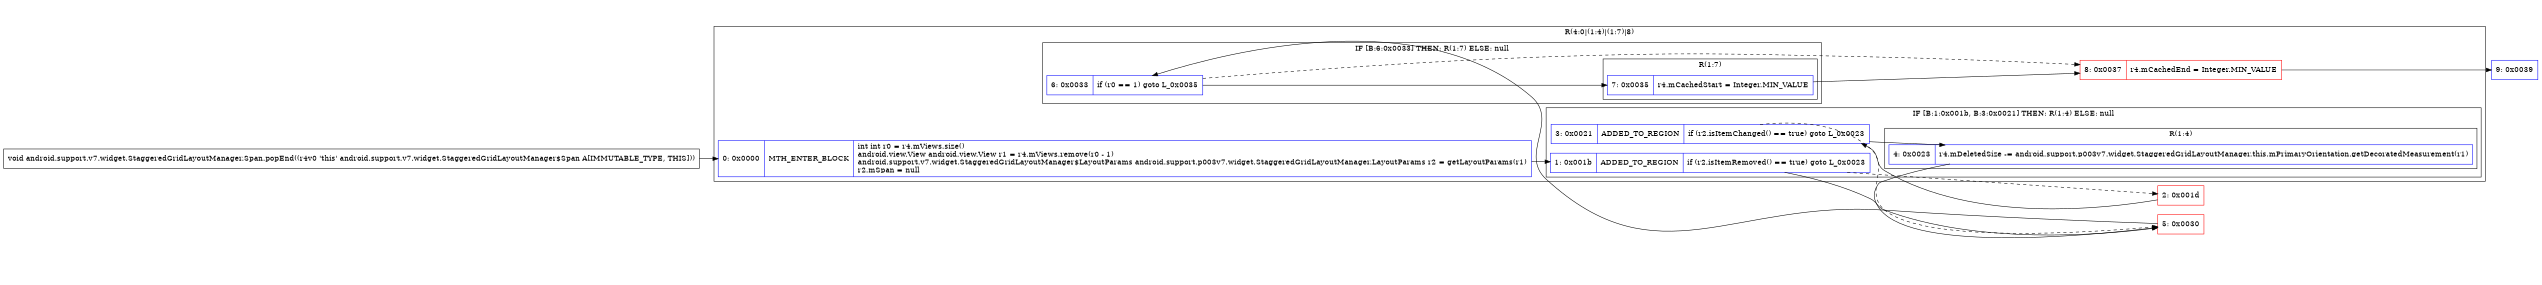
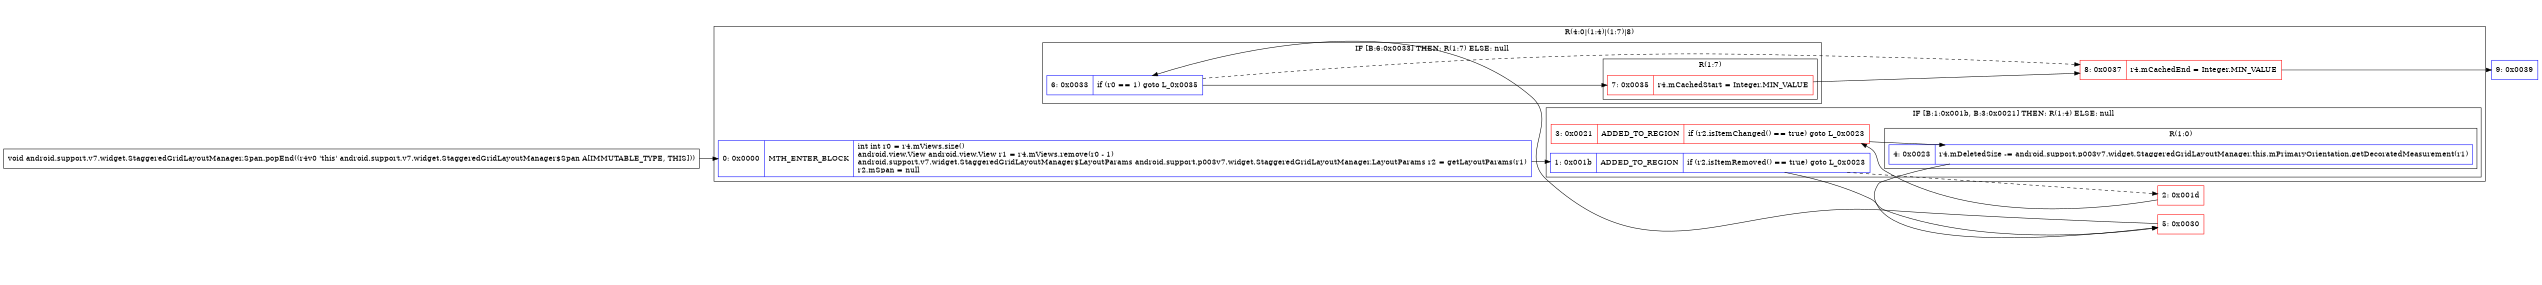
(1710, 85) -> (1710, 85)
(1710, 134) -> (1710, 134)
(2181, 134) -> (2181, 134)
(1926, 226) -> none
